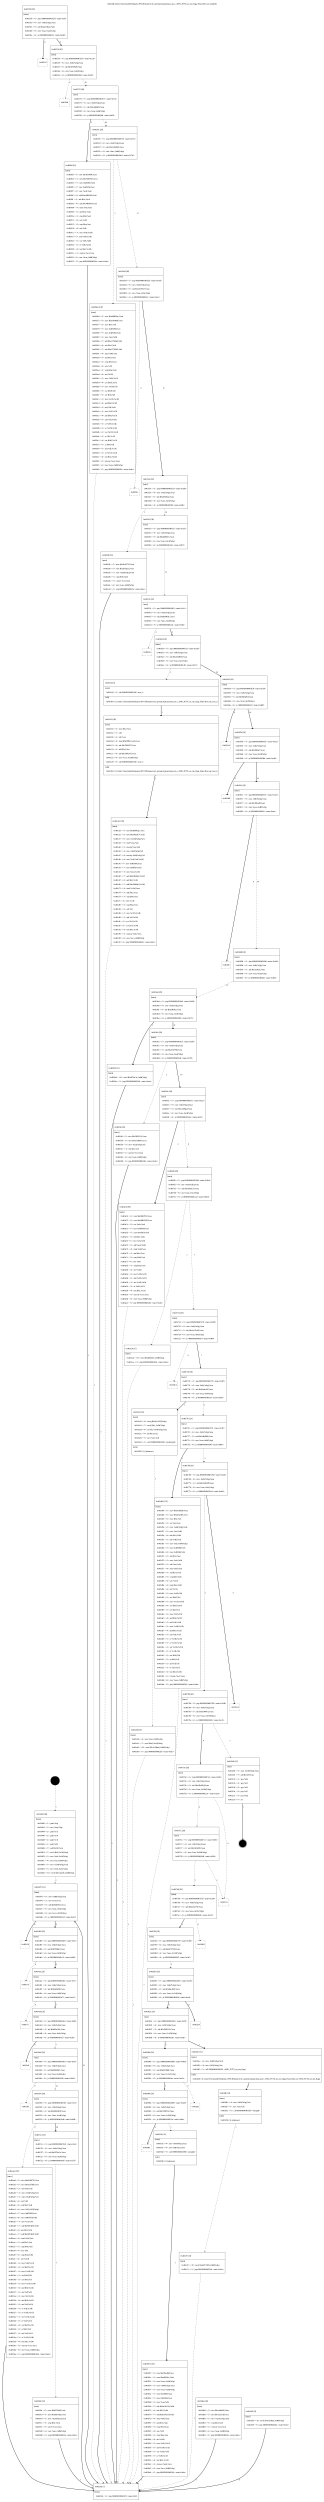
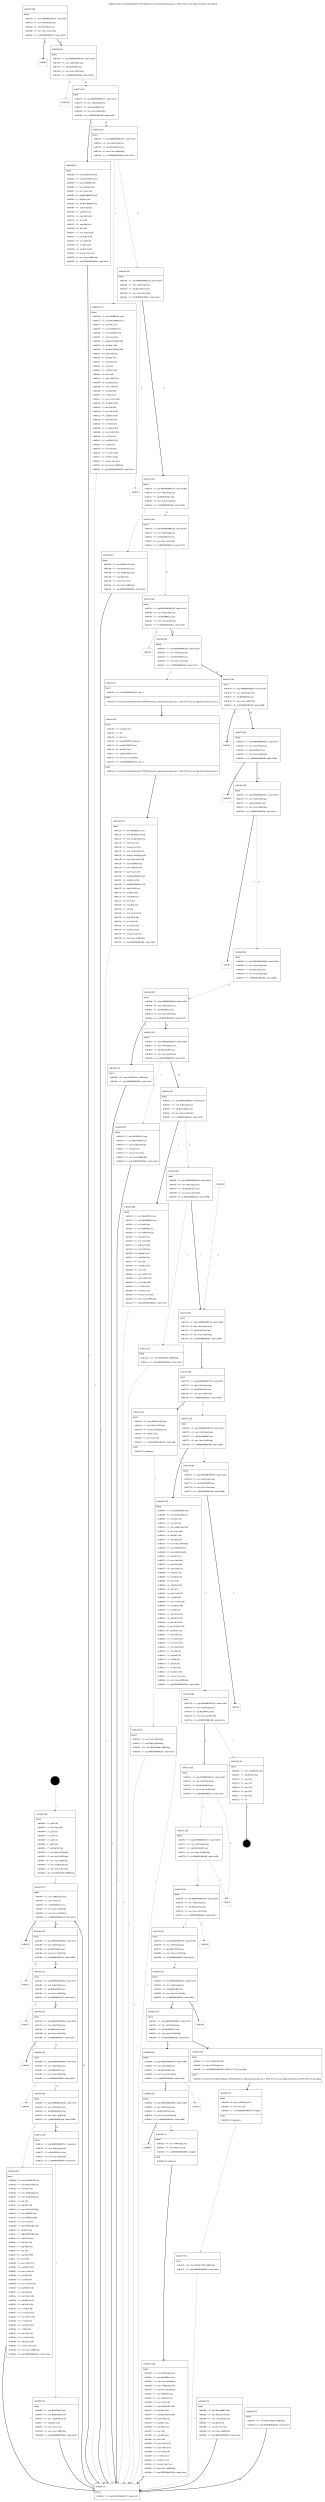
(192, 1255) -> (196, 1255)
(181, 1362) -> (212, 1248)
(182, 1923) -> (186, 1923)
